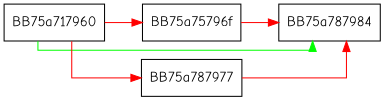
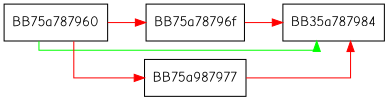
(54, 23) -> (56, 23)
(192, 23) -> (195, 23)
(330, 23) -> (334, 23)
(192, 78) -> (195, 78)
